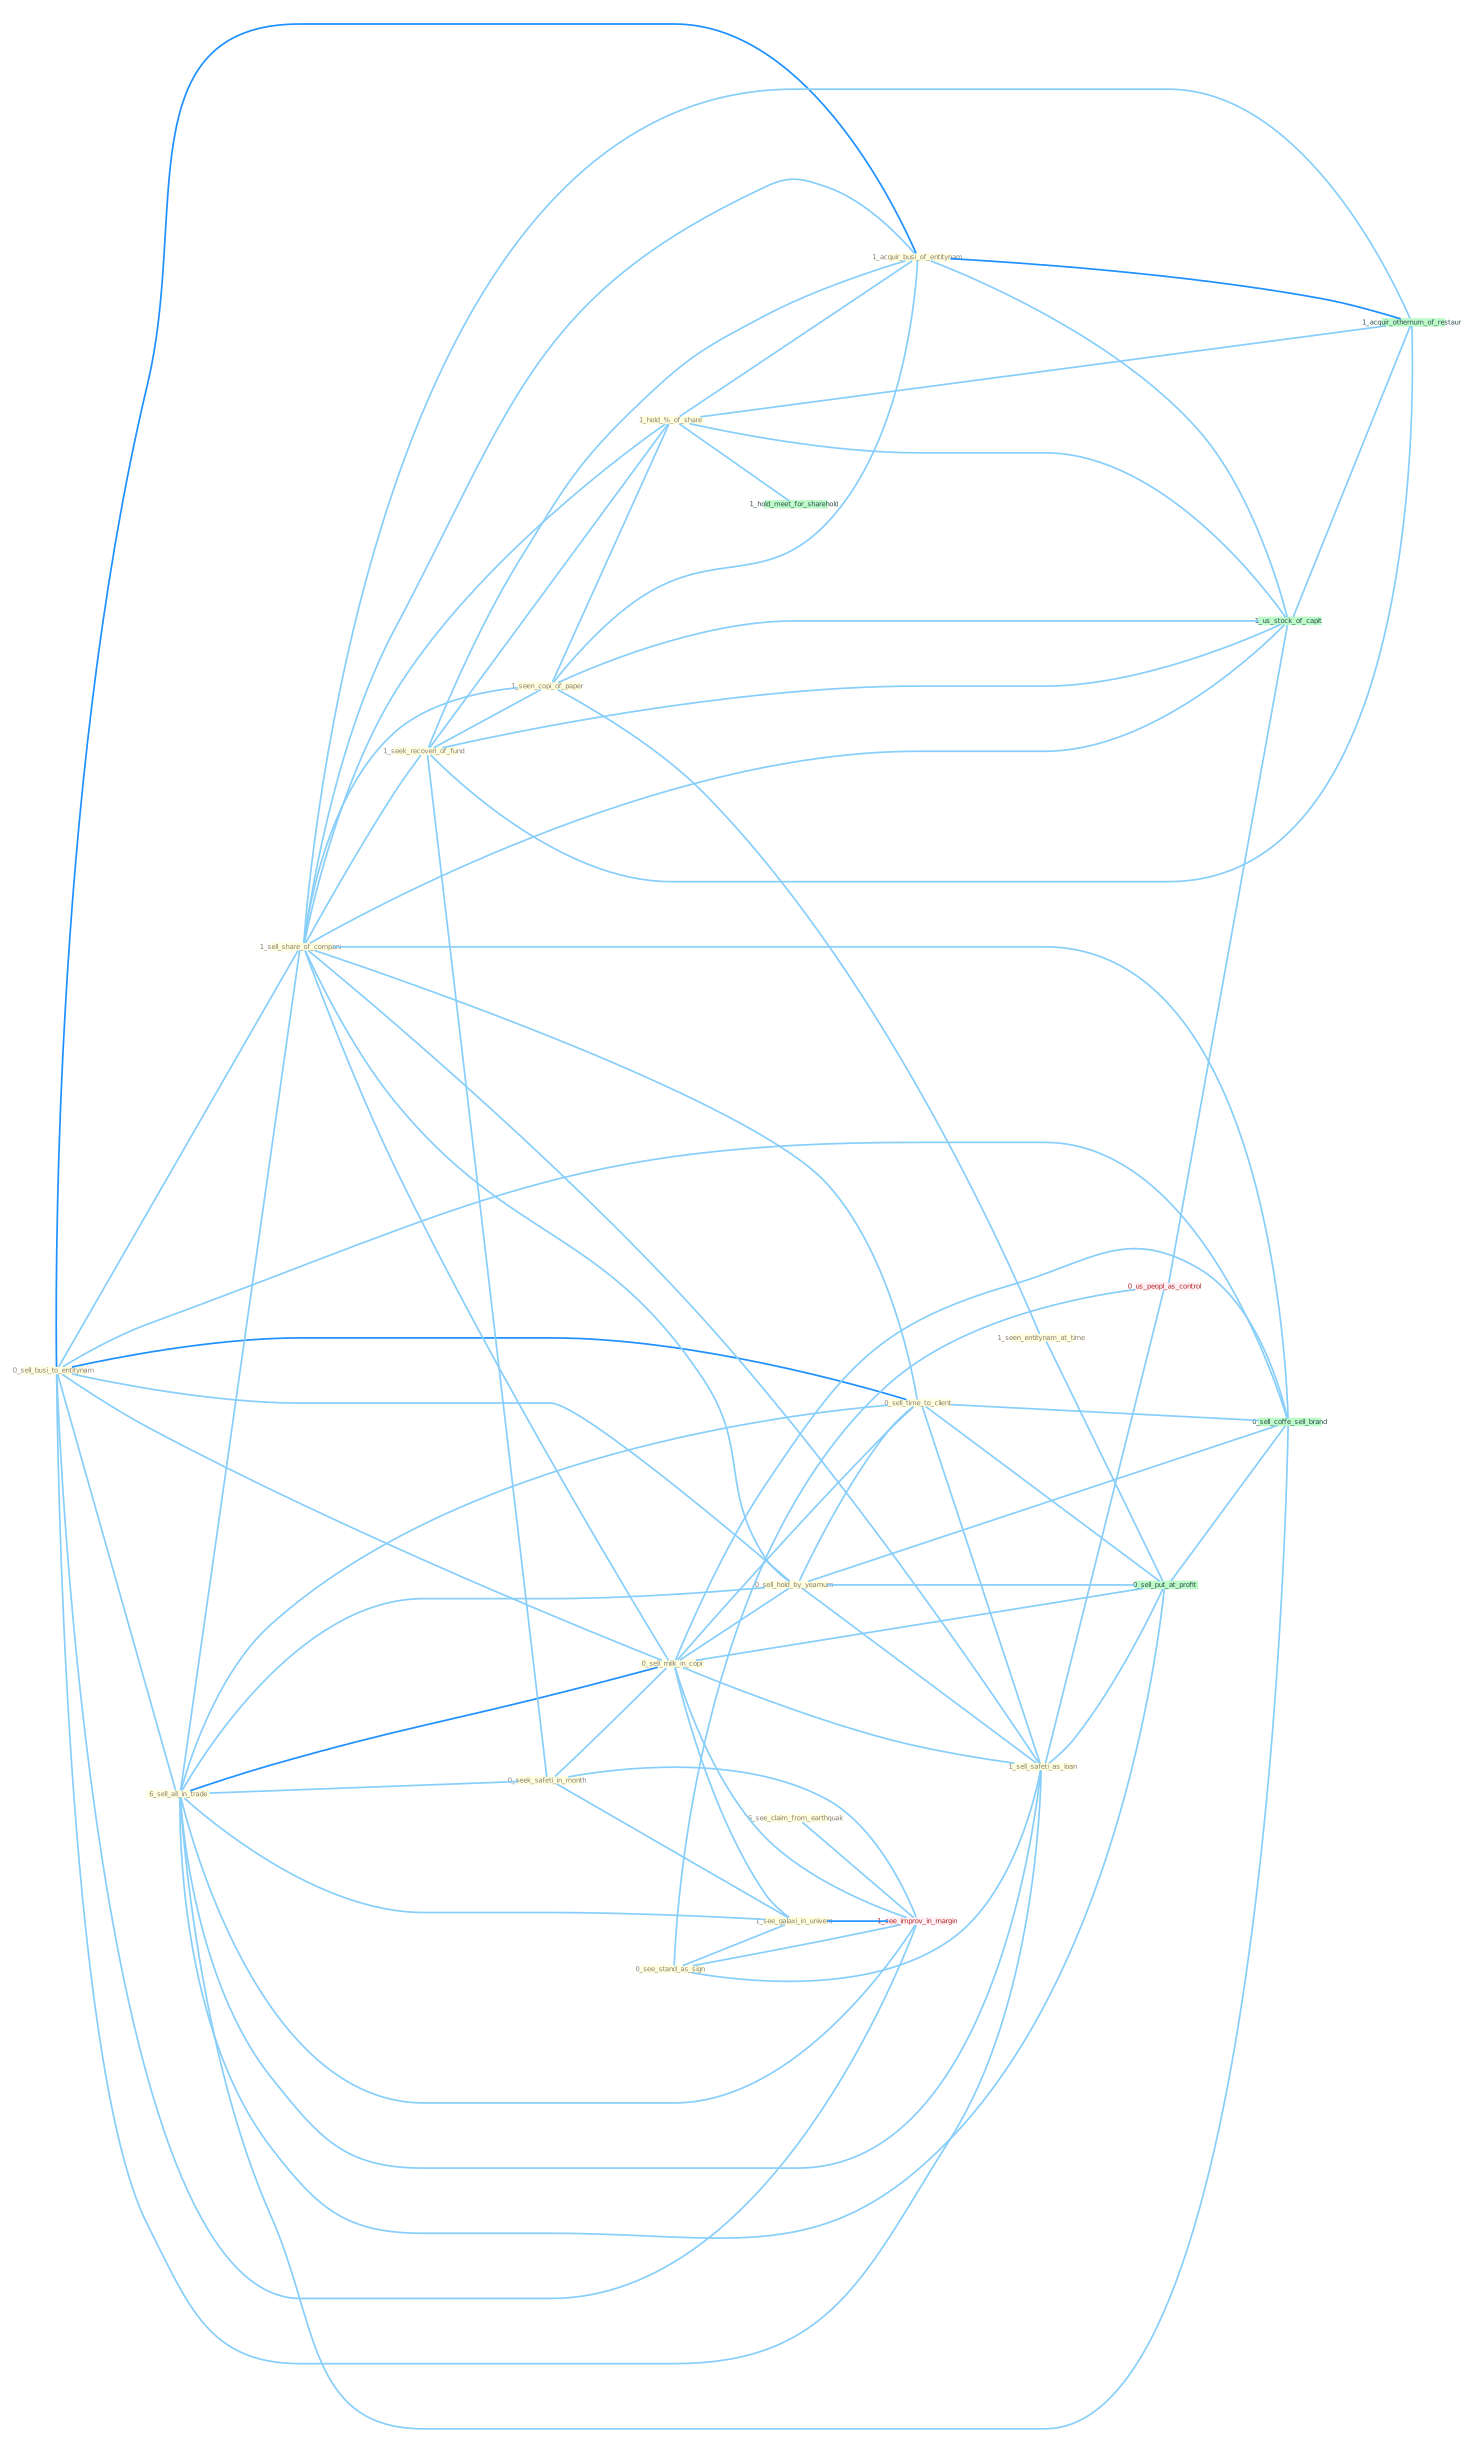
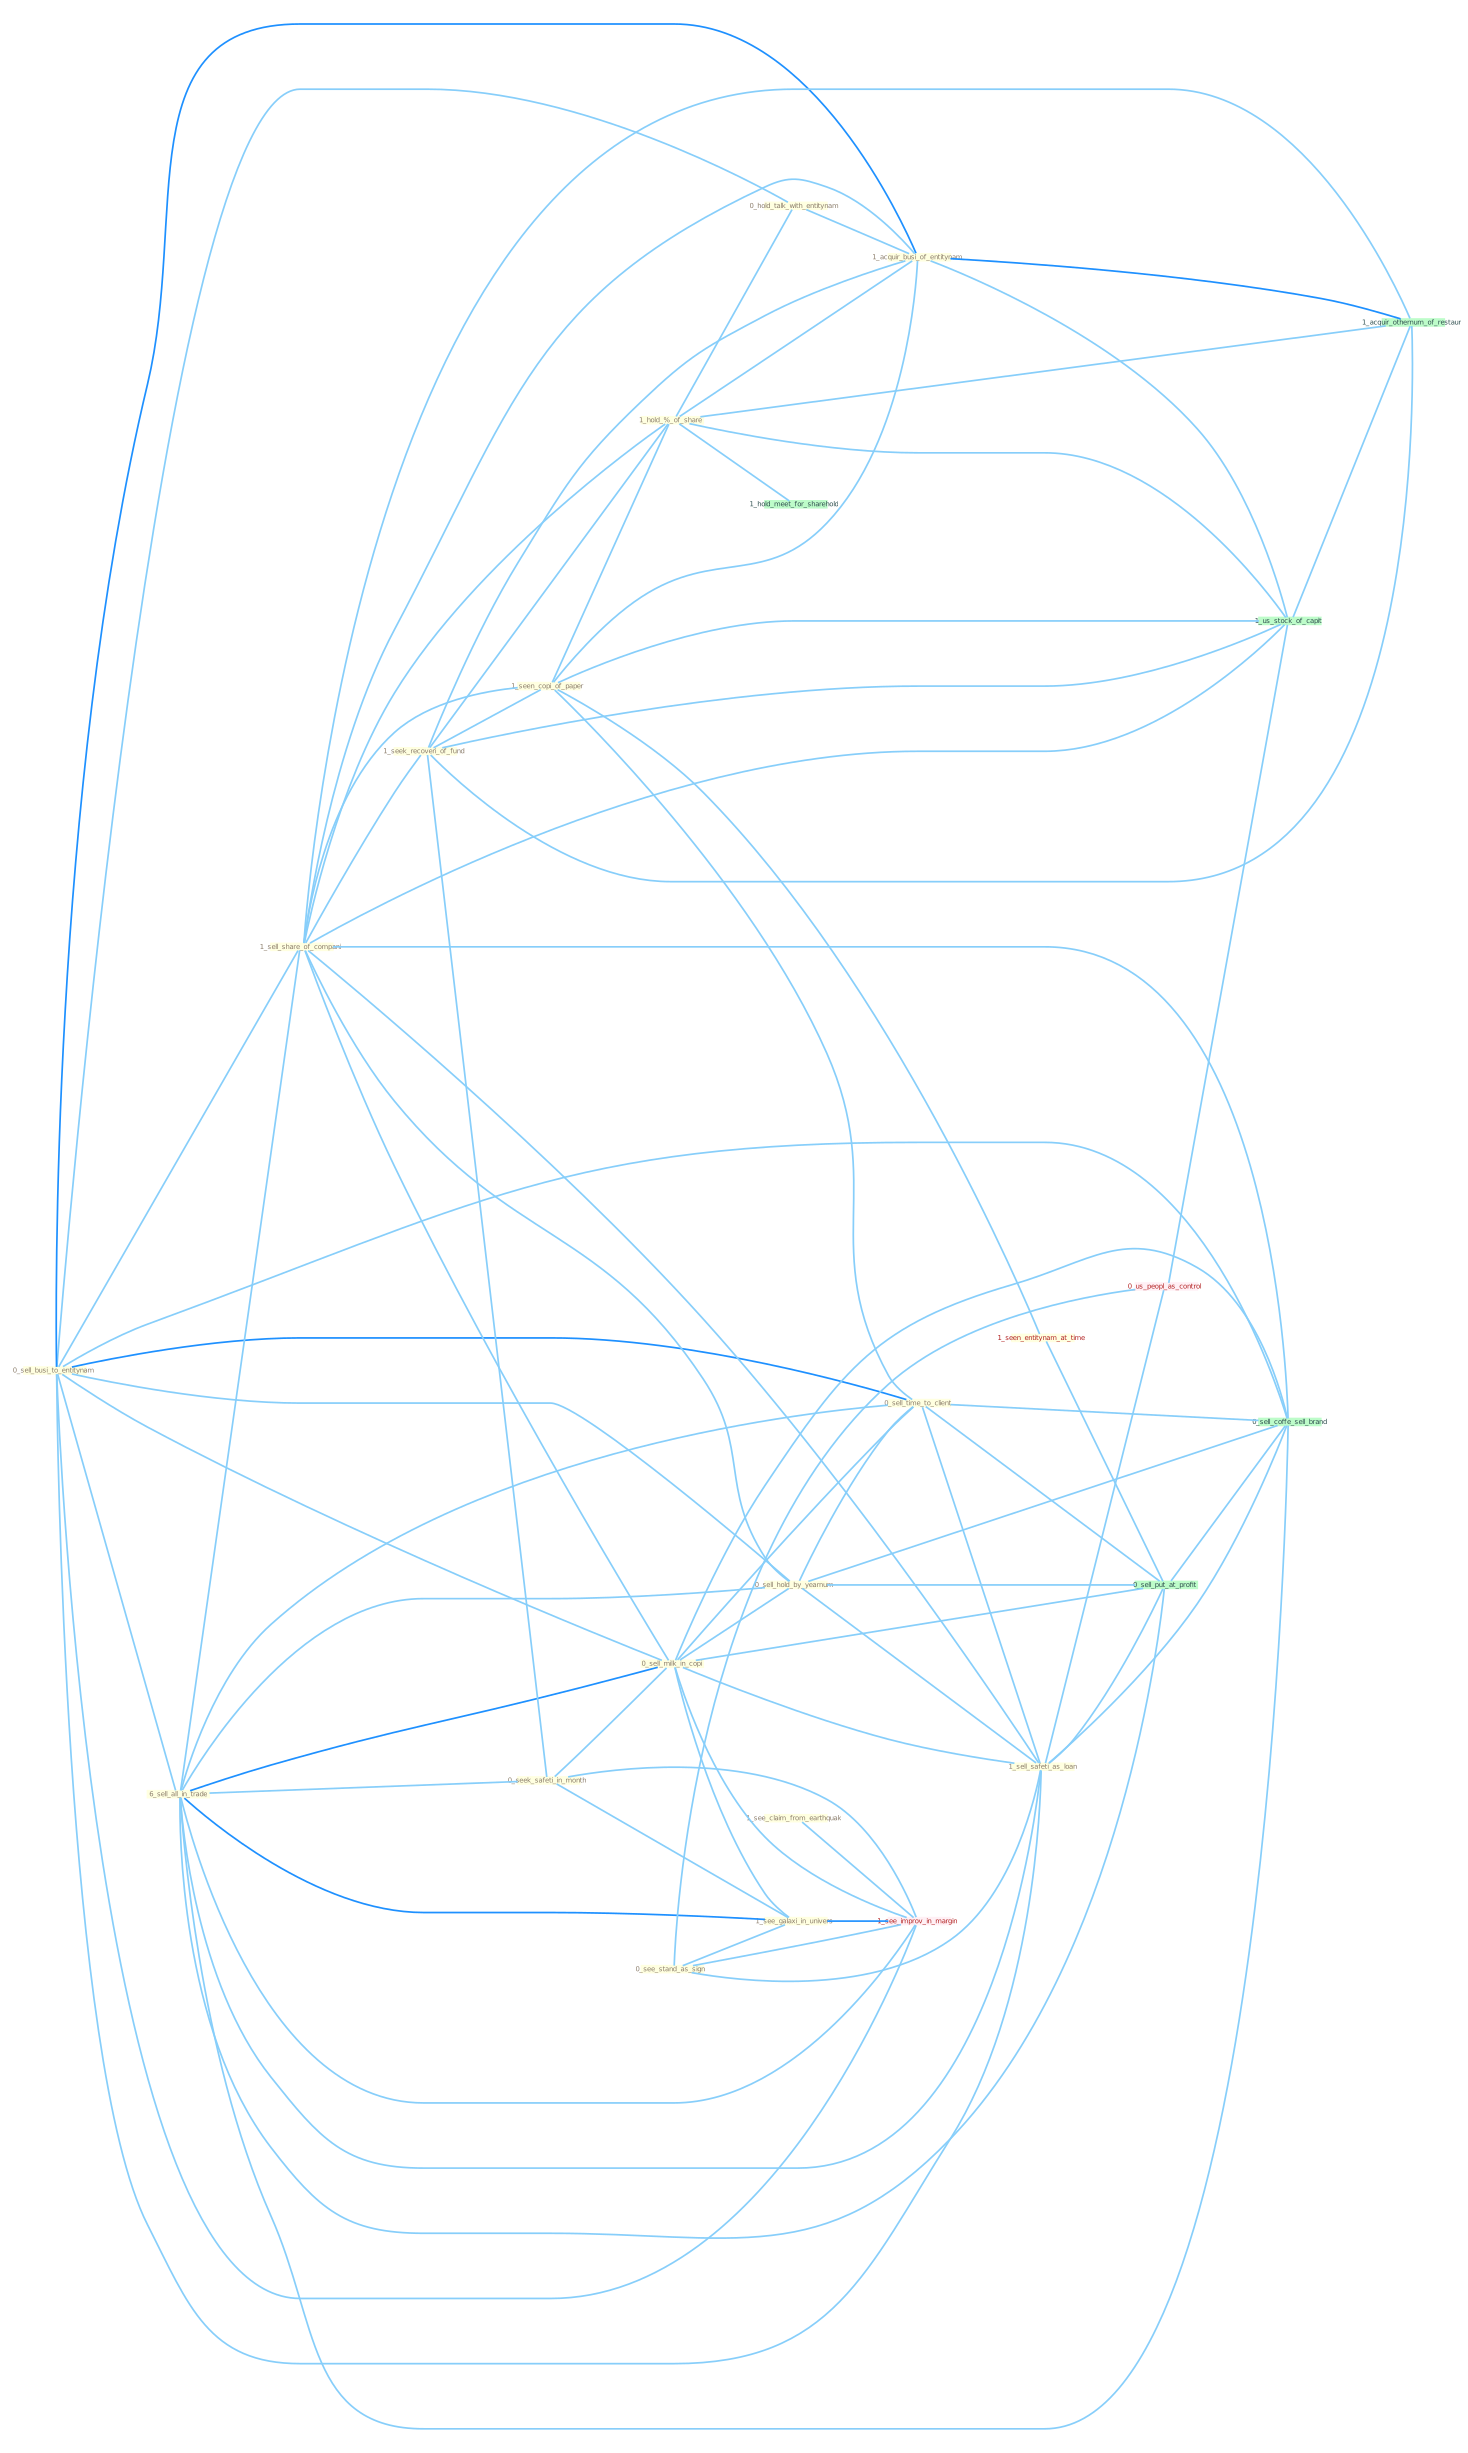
none -> (796, 206)
(688, 1097) -> (806, 1013)
(1043, 1338) -> (1043, 1338)
none -> (1192, 1611)
(796, 1818) -> (796, 1818)
(459, 1913) -> (459, 1913)
